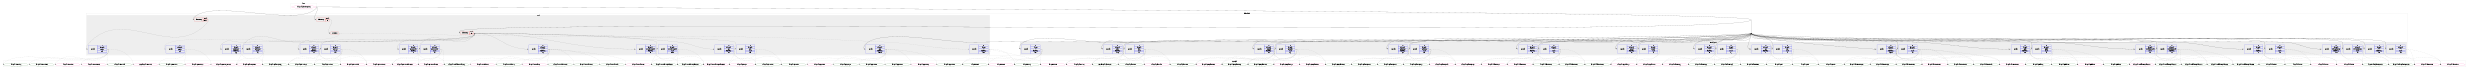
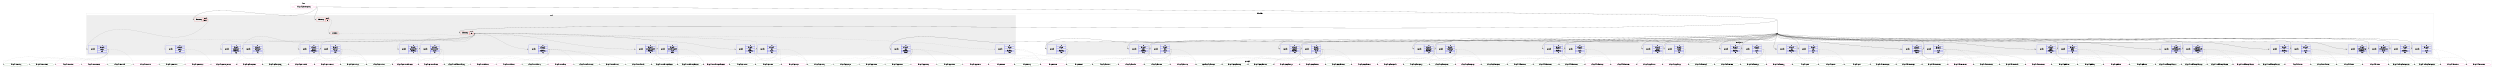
(146, 65) -> (146, 65)
none -> (820, 65)
(2271, 65) -> (2323, 65)
(2375, 65) -> (2427, 65)
